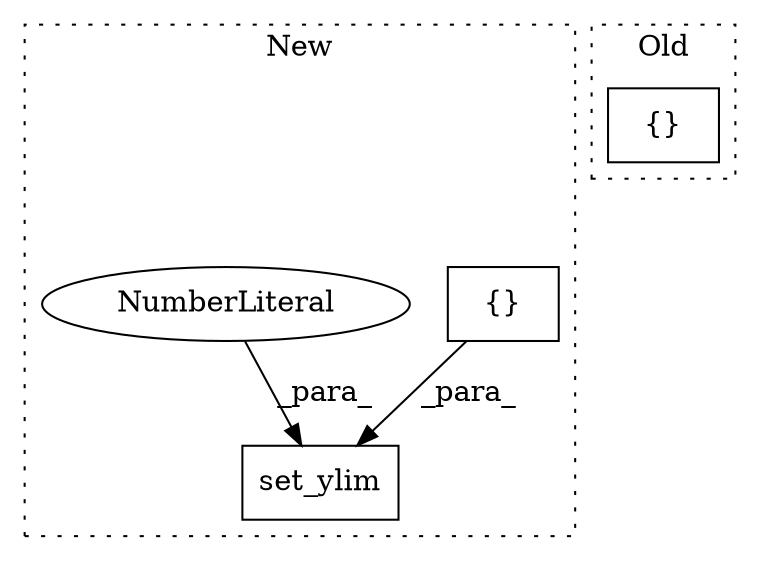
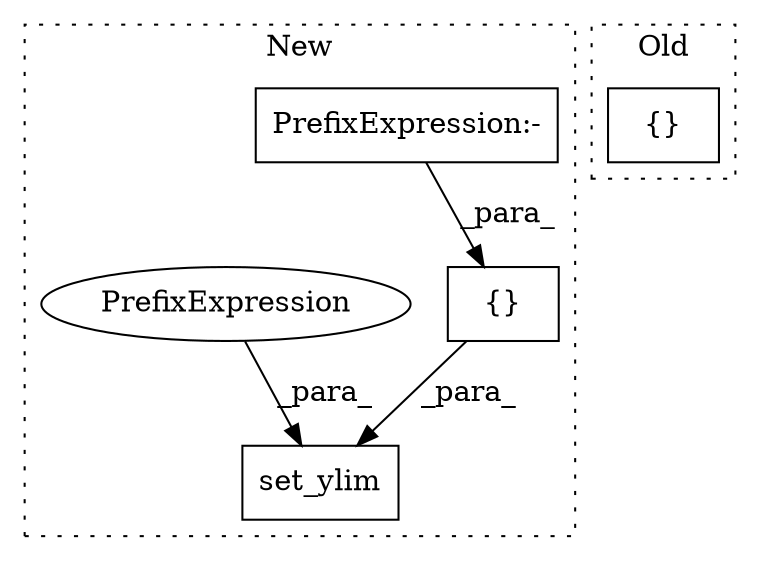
none -> (407, 125)
(226, 304) -> (226, 304)
